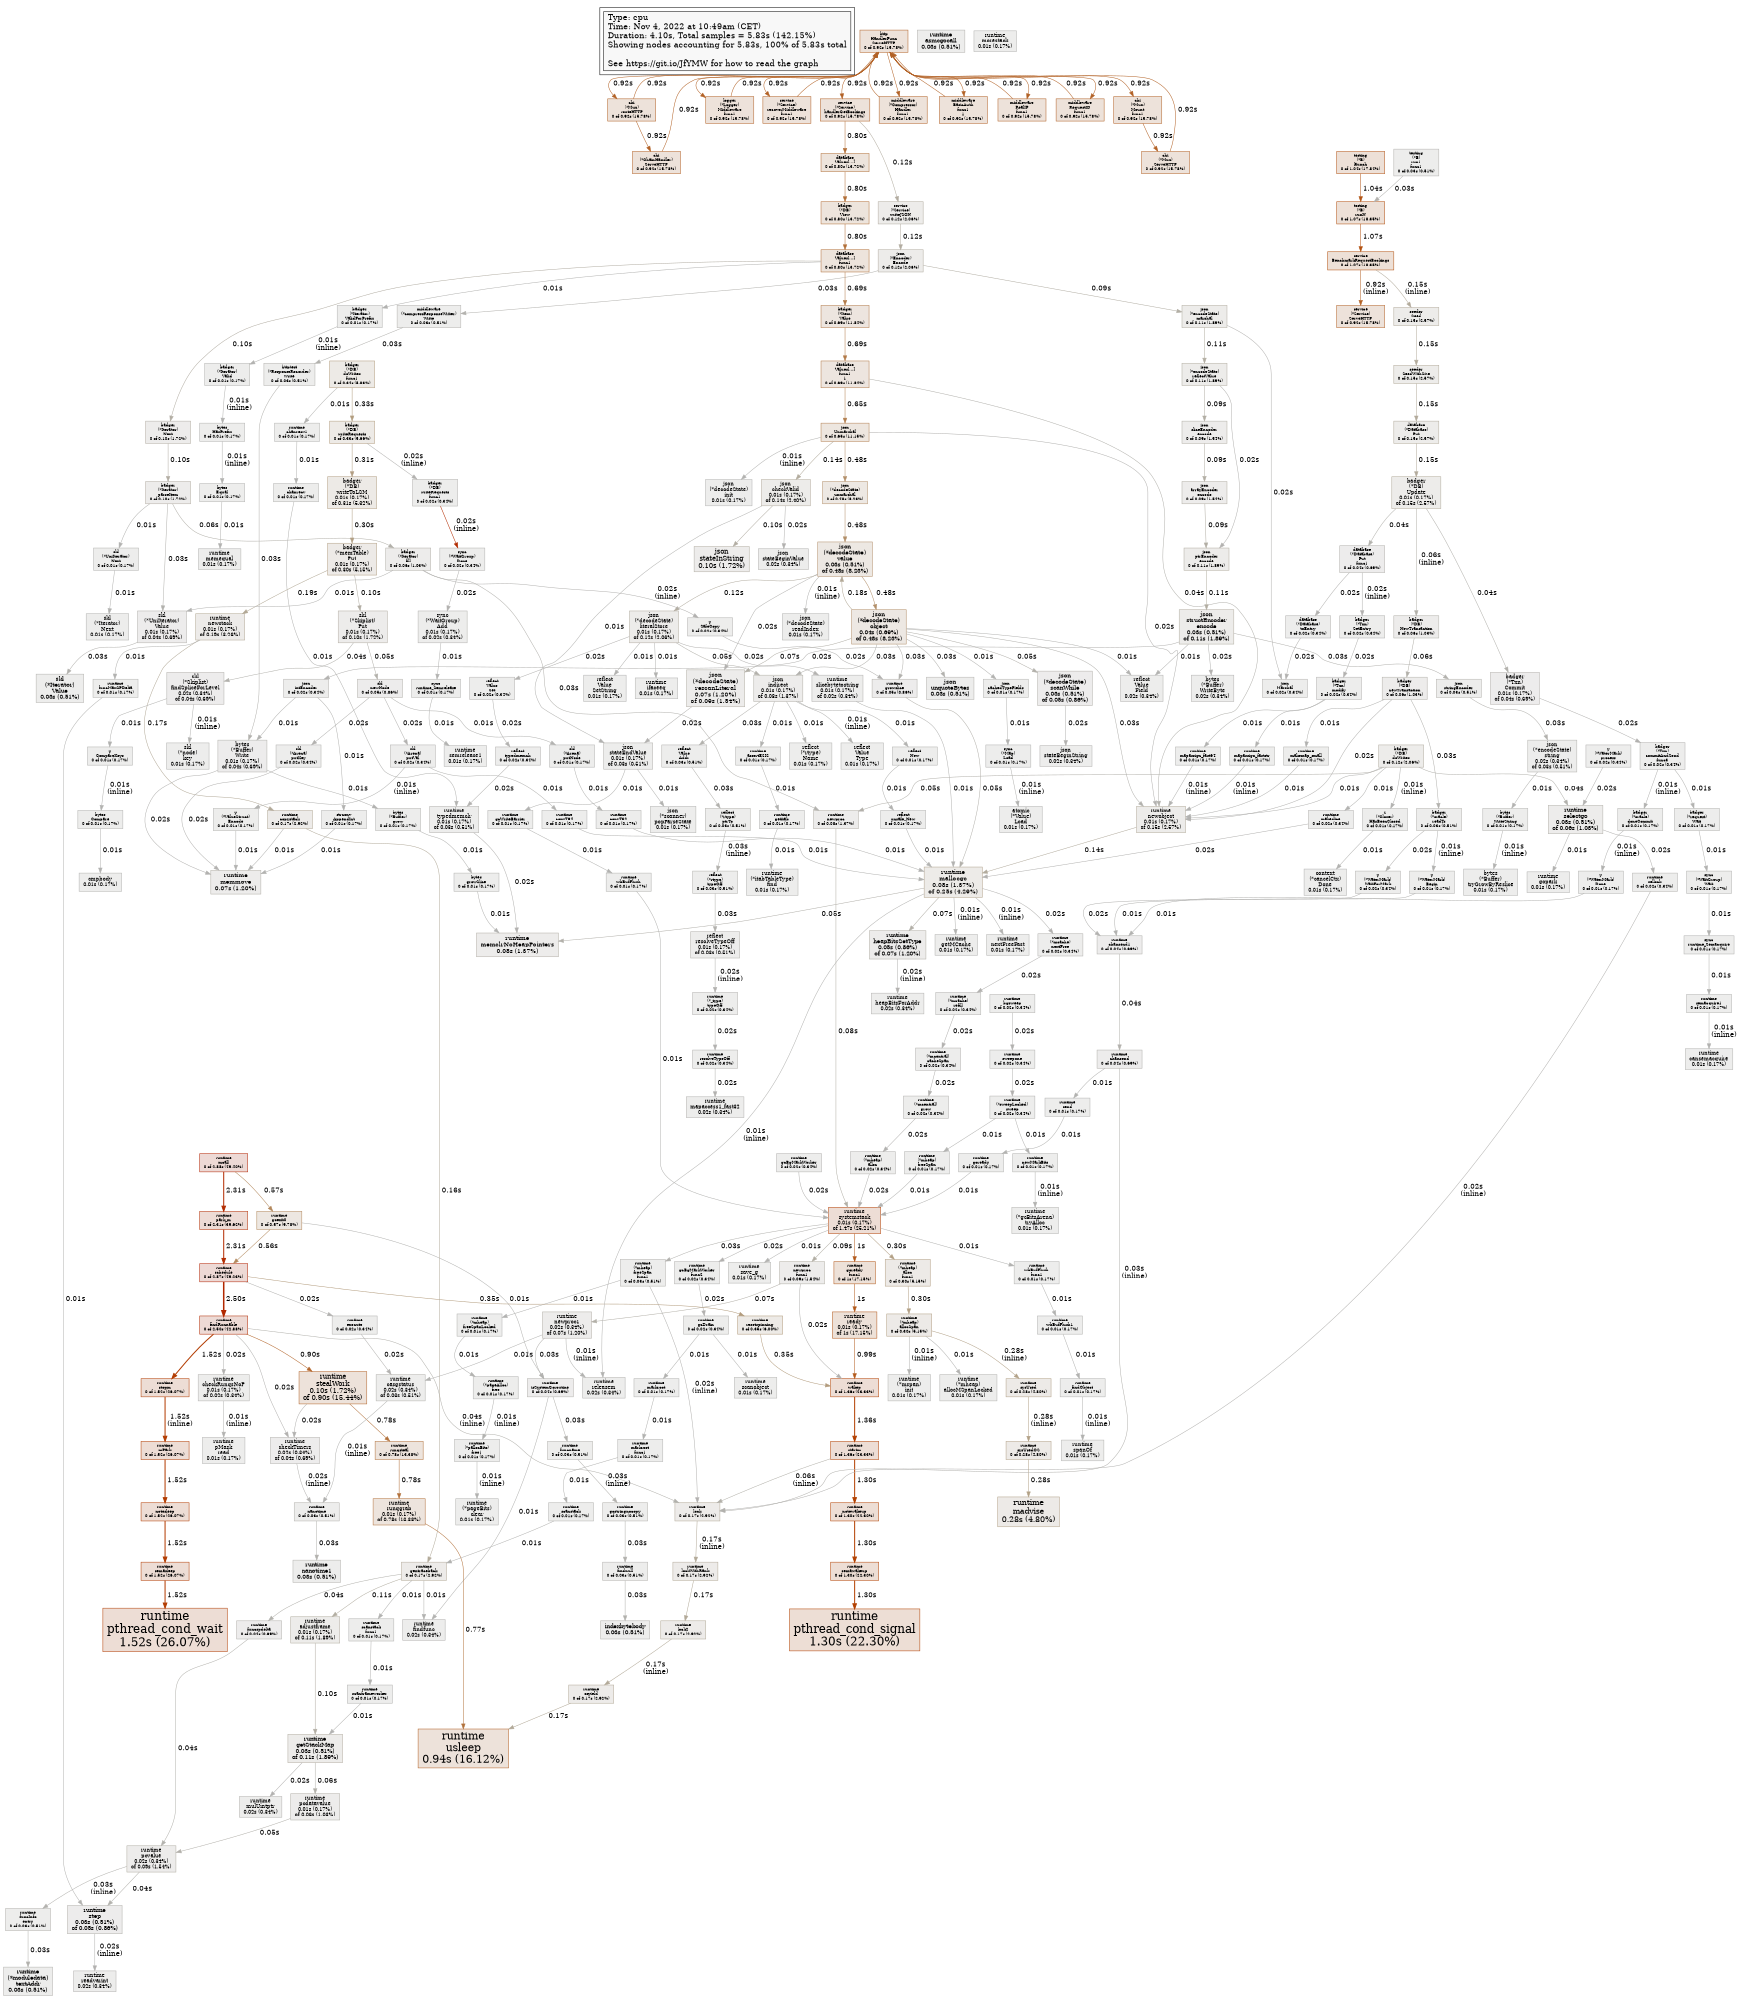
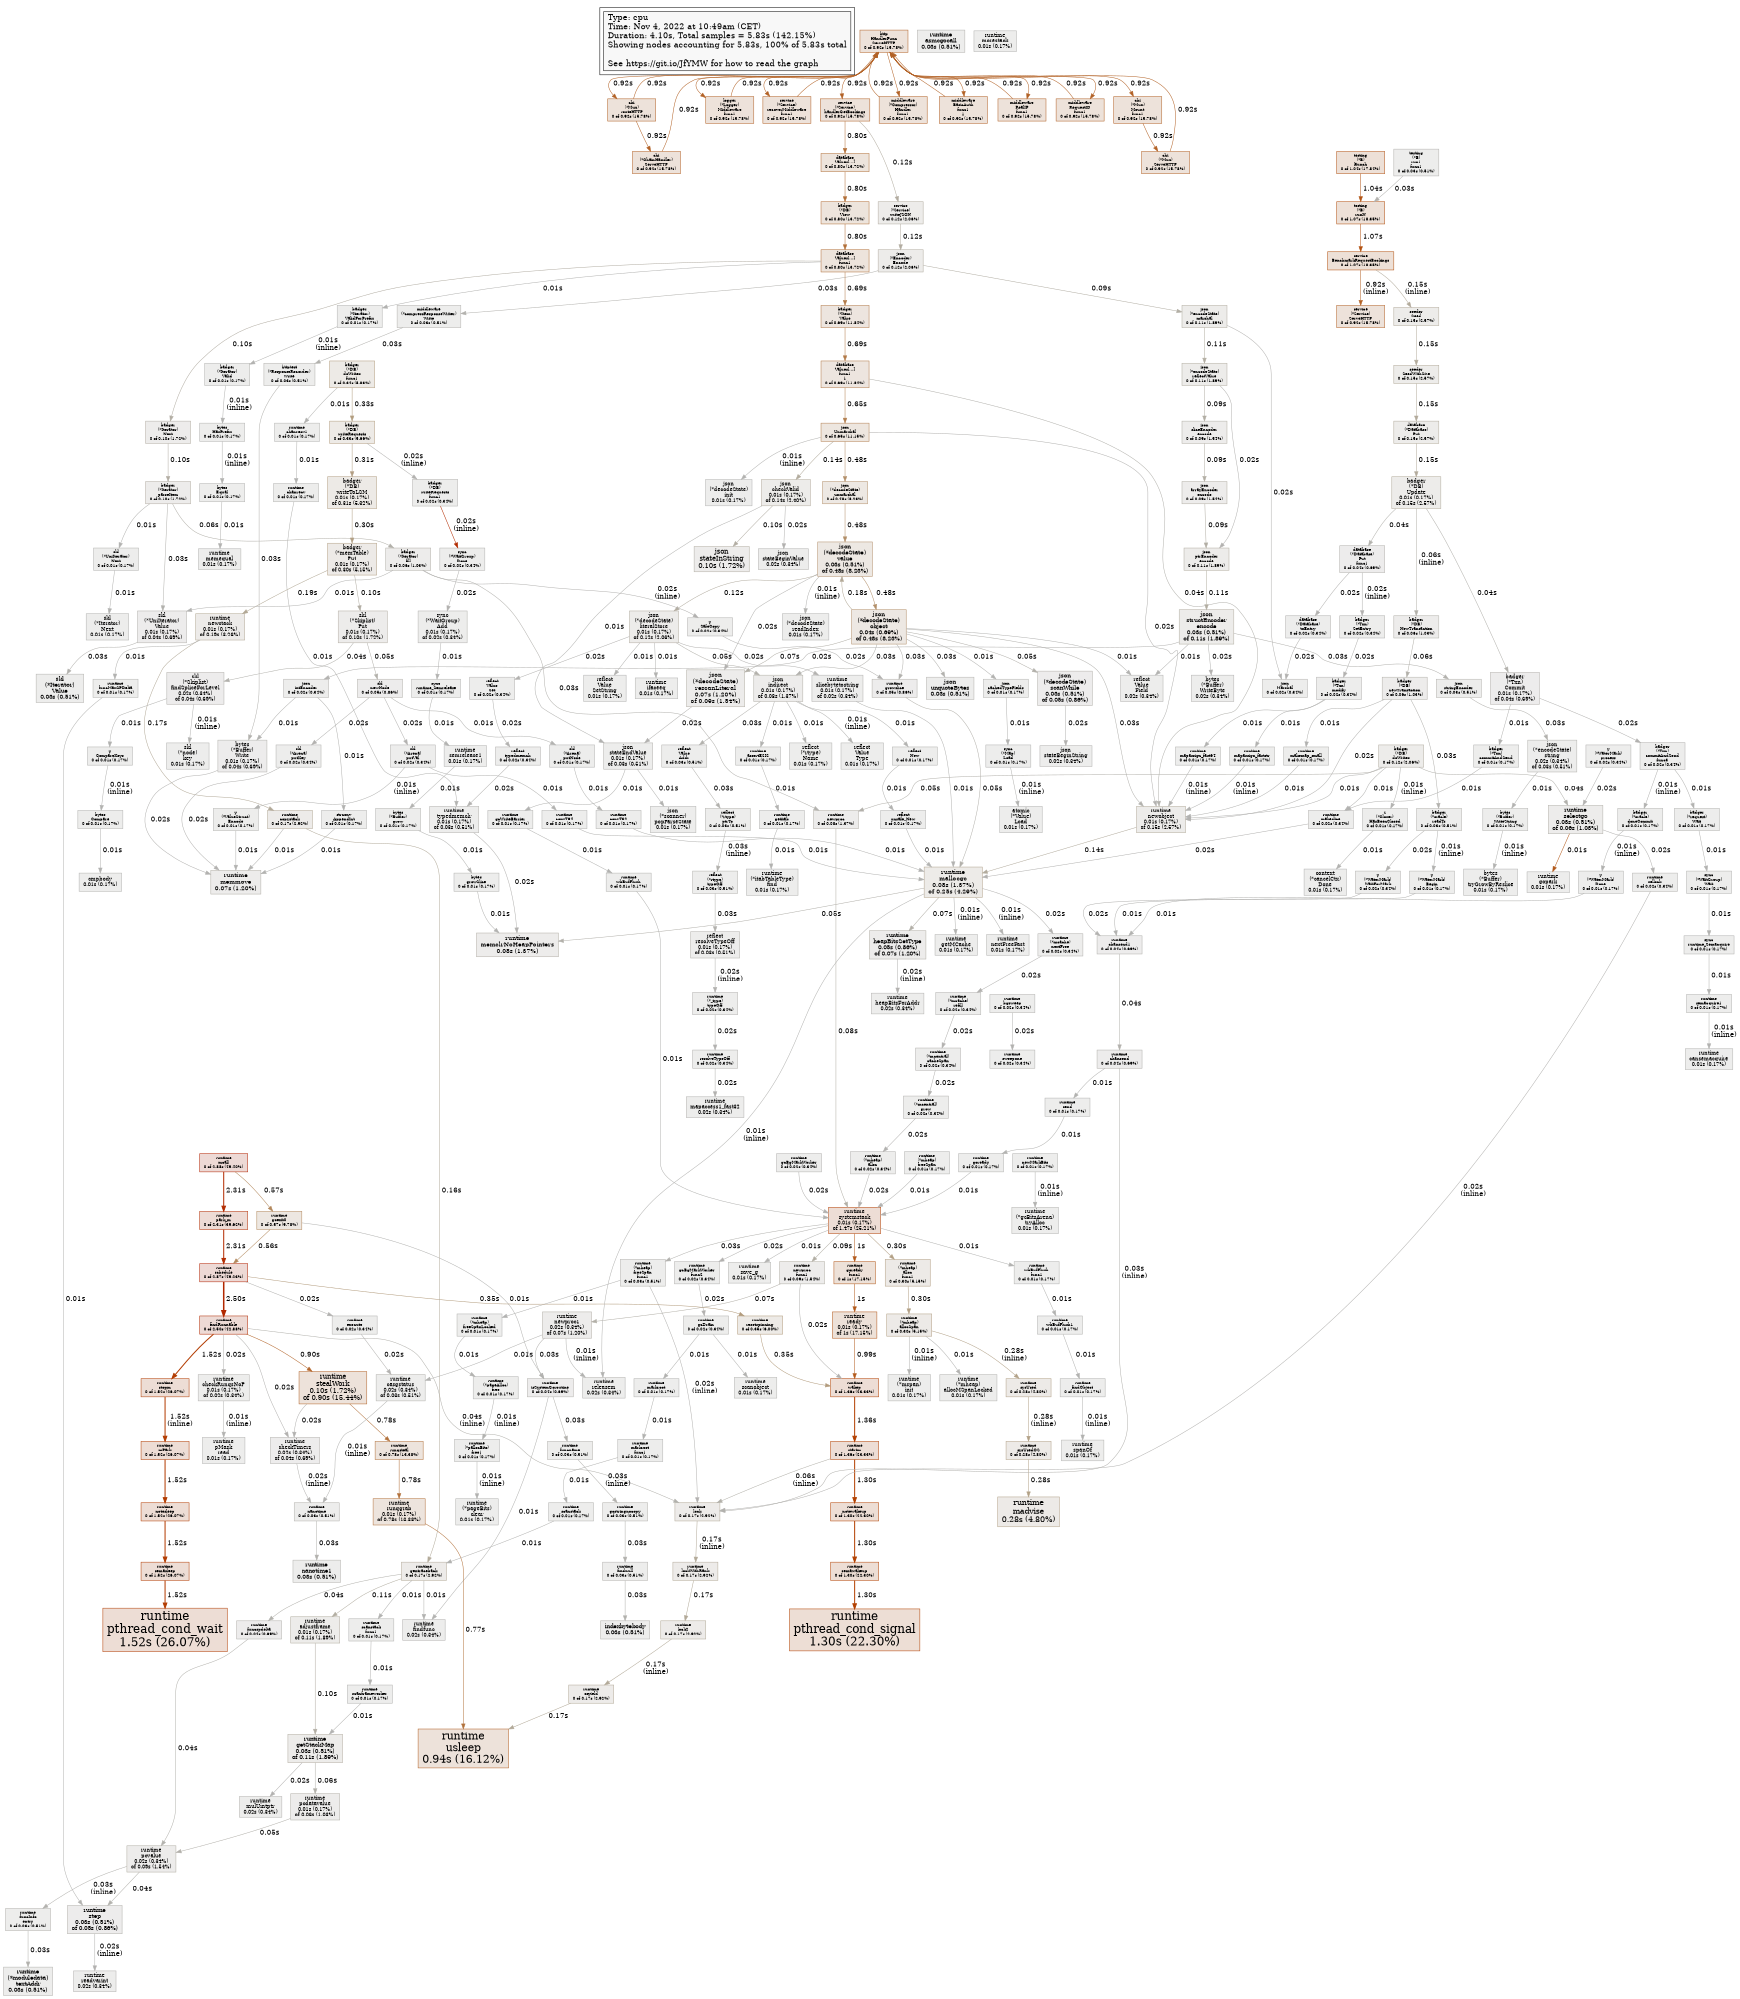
none -> (1496, 756)
(320, 789) -> (434, 786)
(1562, 850) -> (1562, 850)
(1012, 1107) -> none
